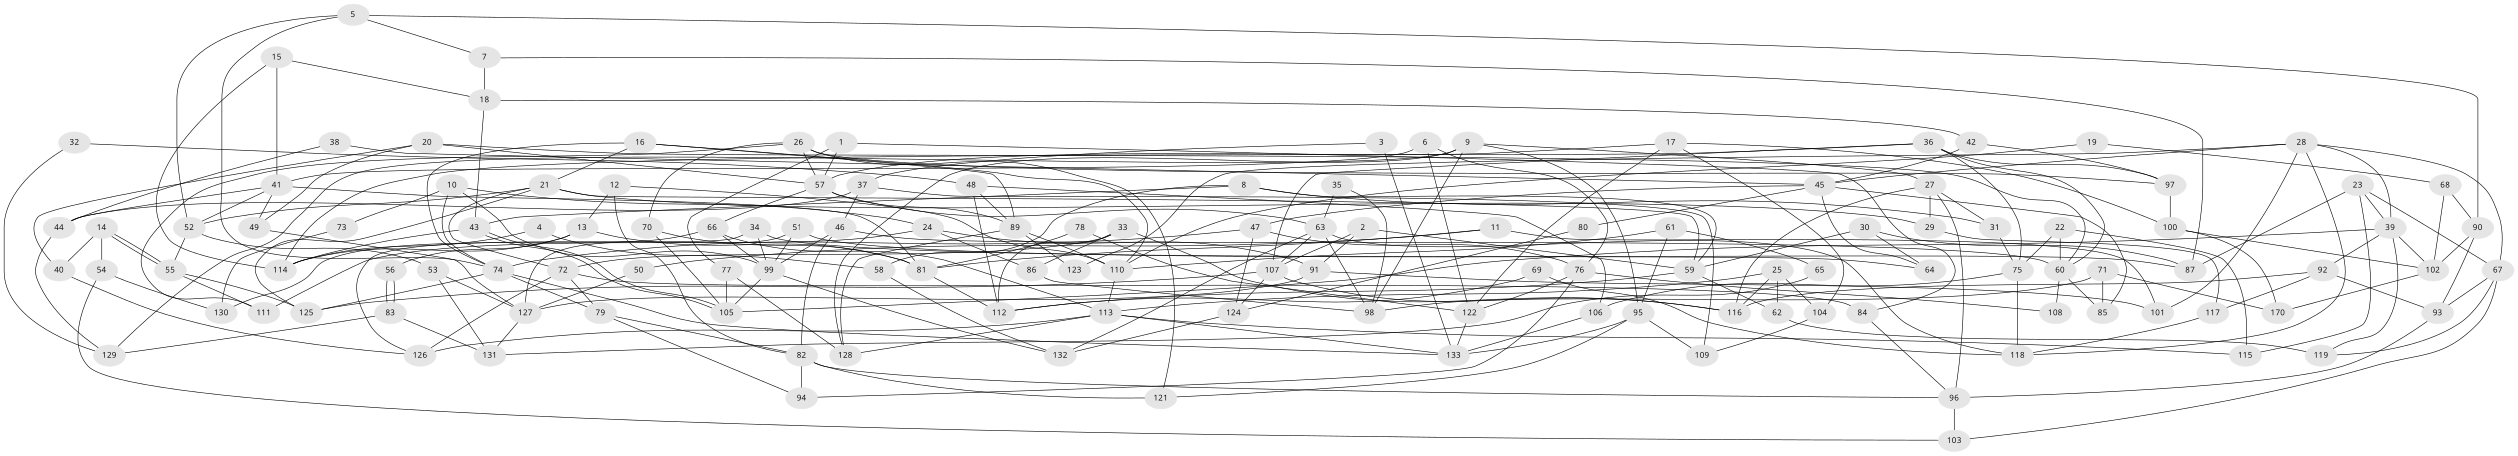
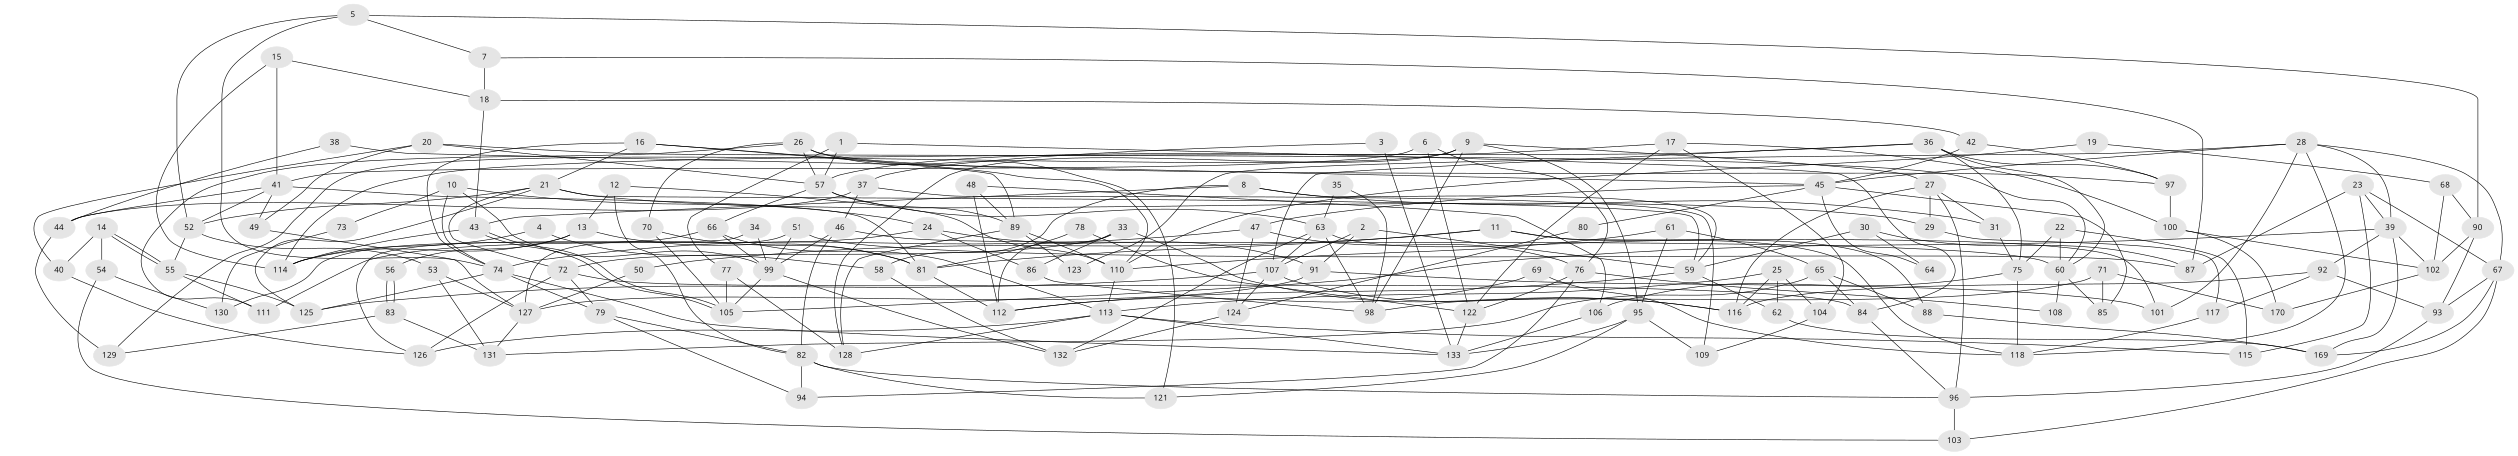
(75, 143) -> none
(1340, 256) -> none
none -> (1841, 292)
none -> (1928, 313)
(2321, 356) -> (2321, 356)
